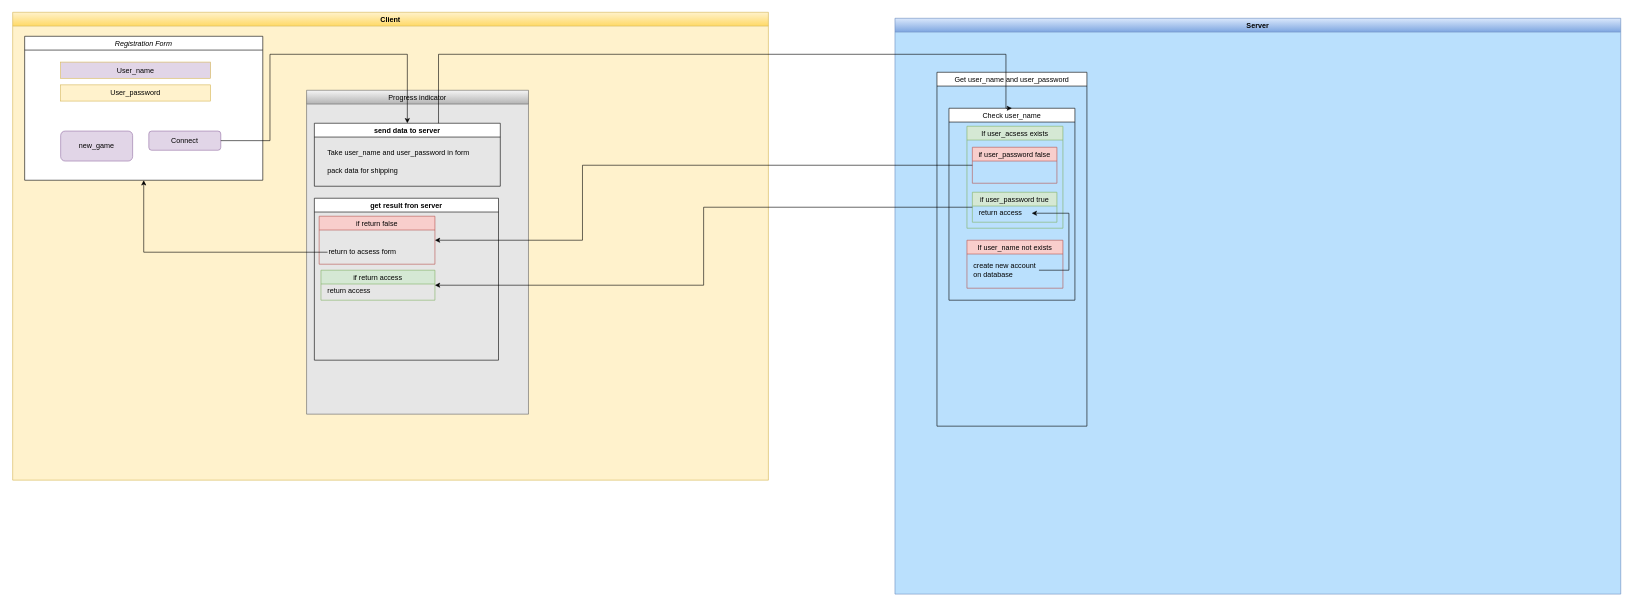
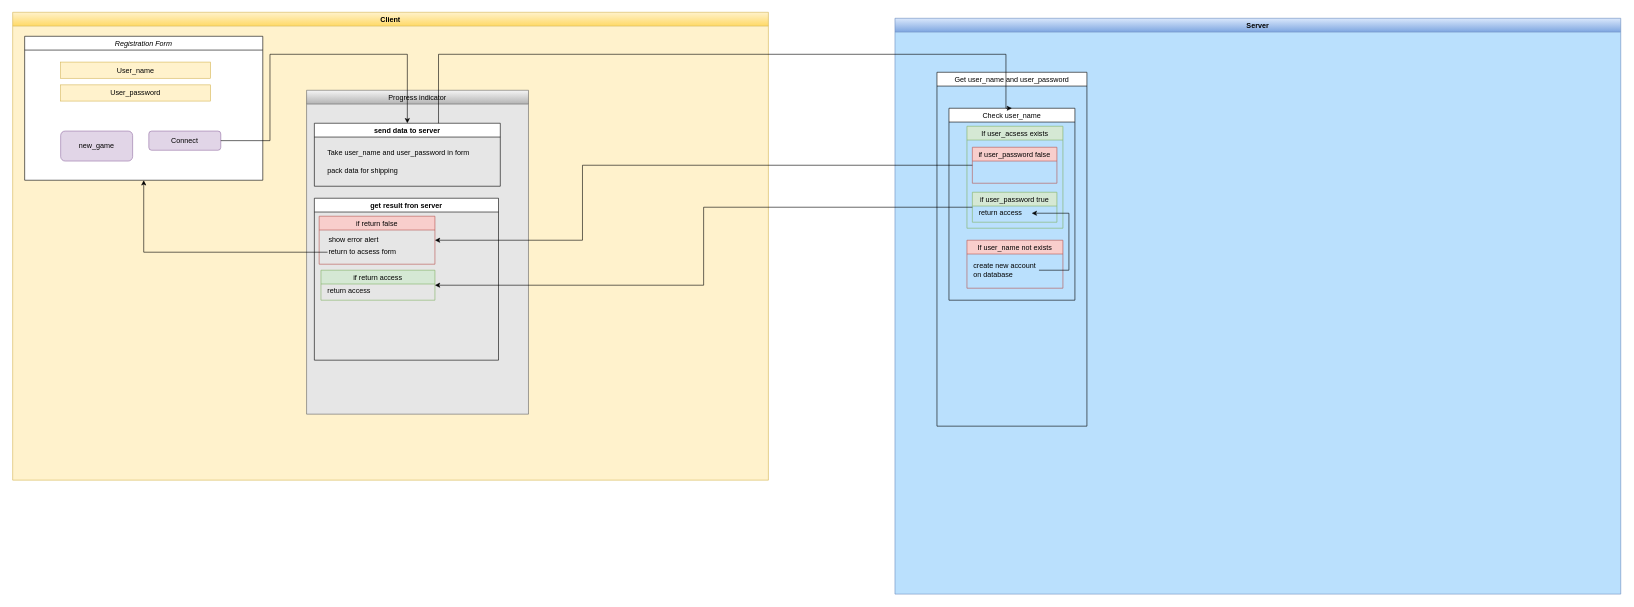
(135, 70) -> (135, 70)
none -> (354, 240)
